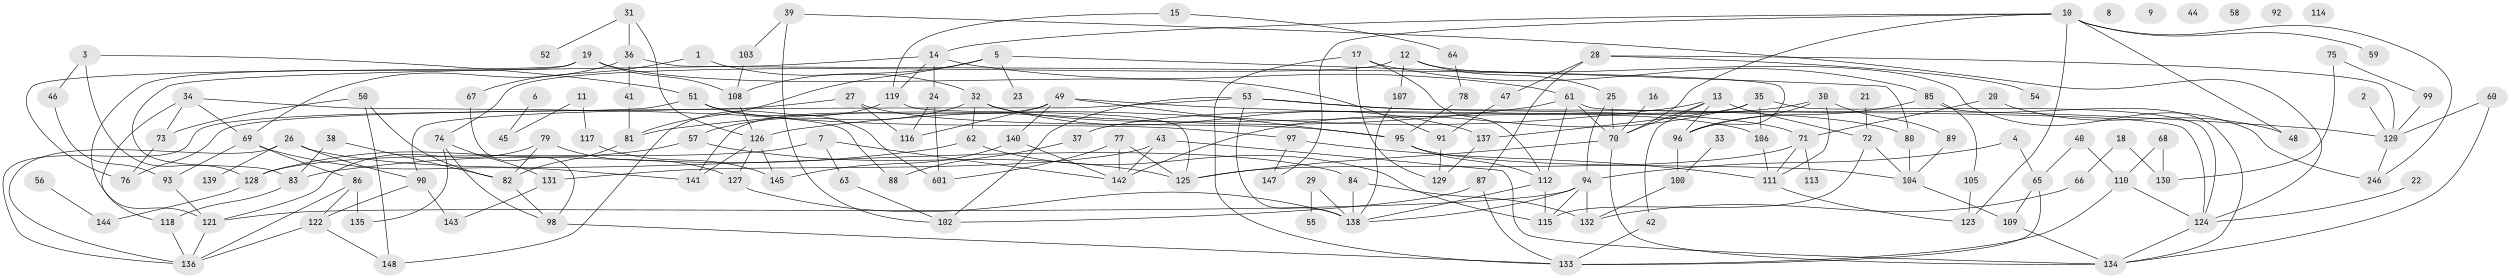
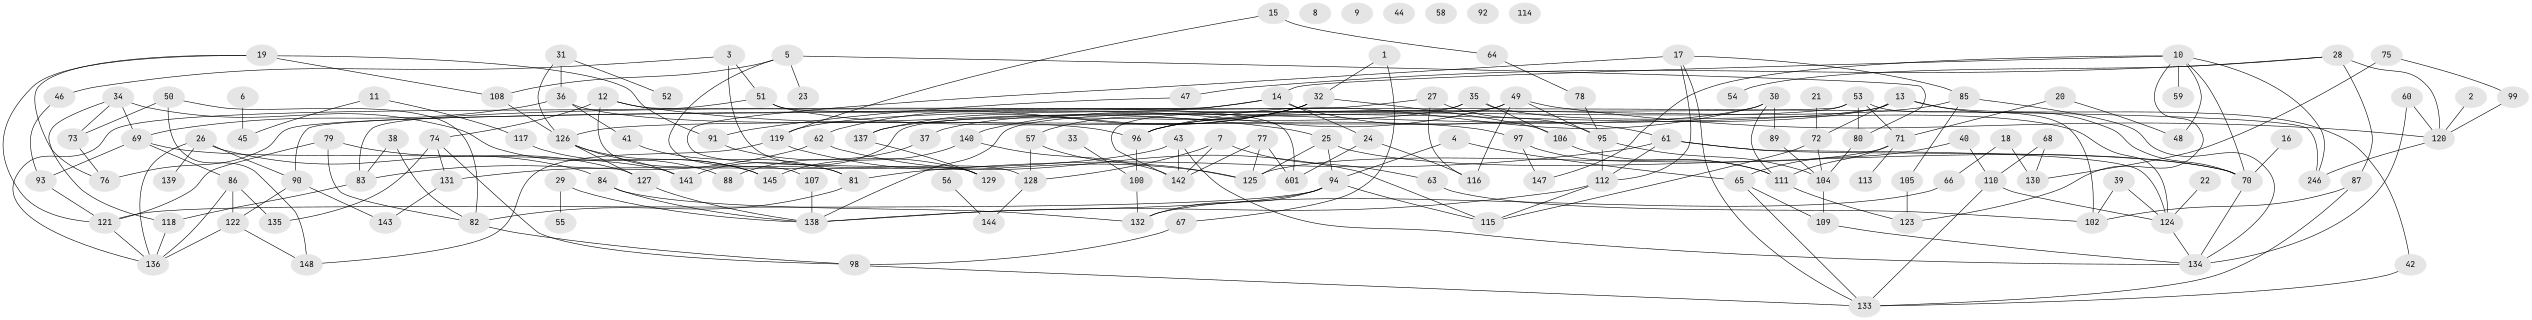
(746, 55) -> none
(1398, 157) -> (1299, 154)
